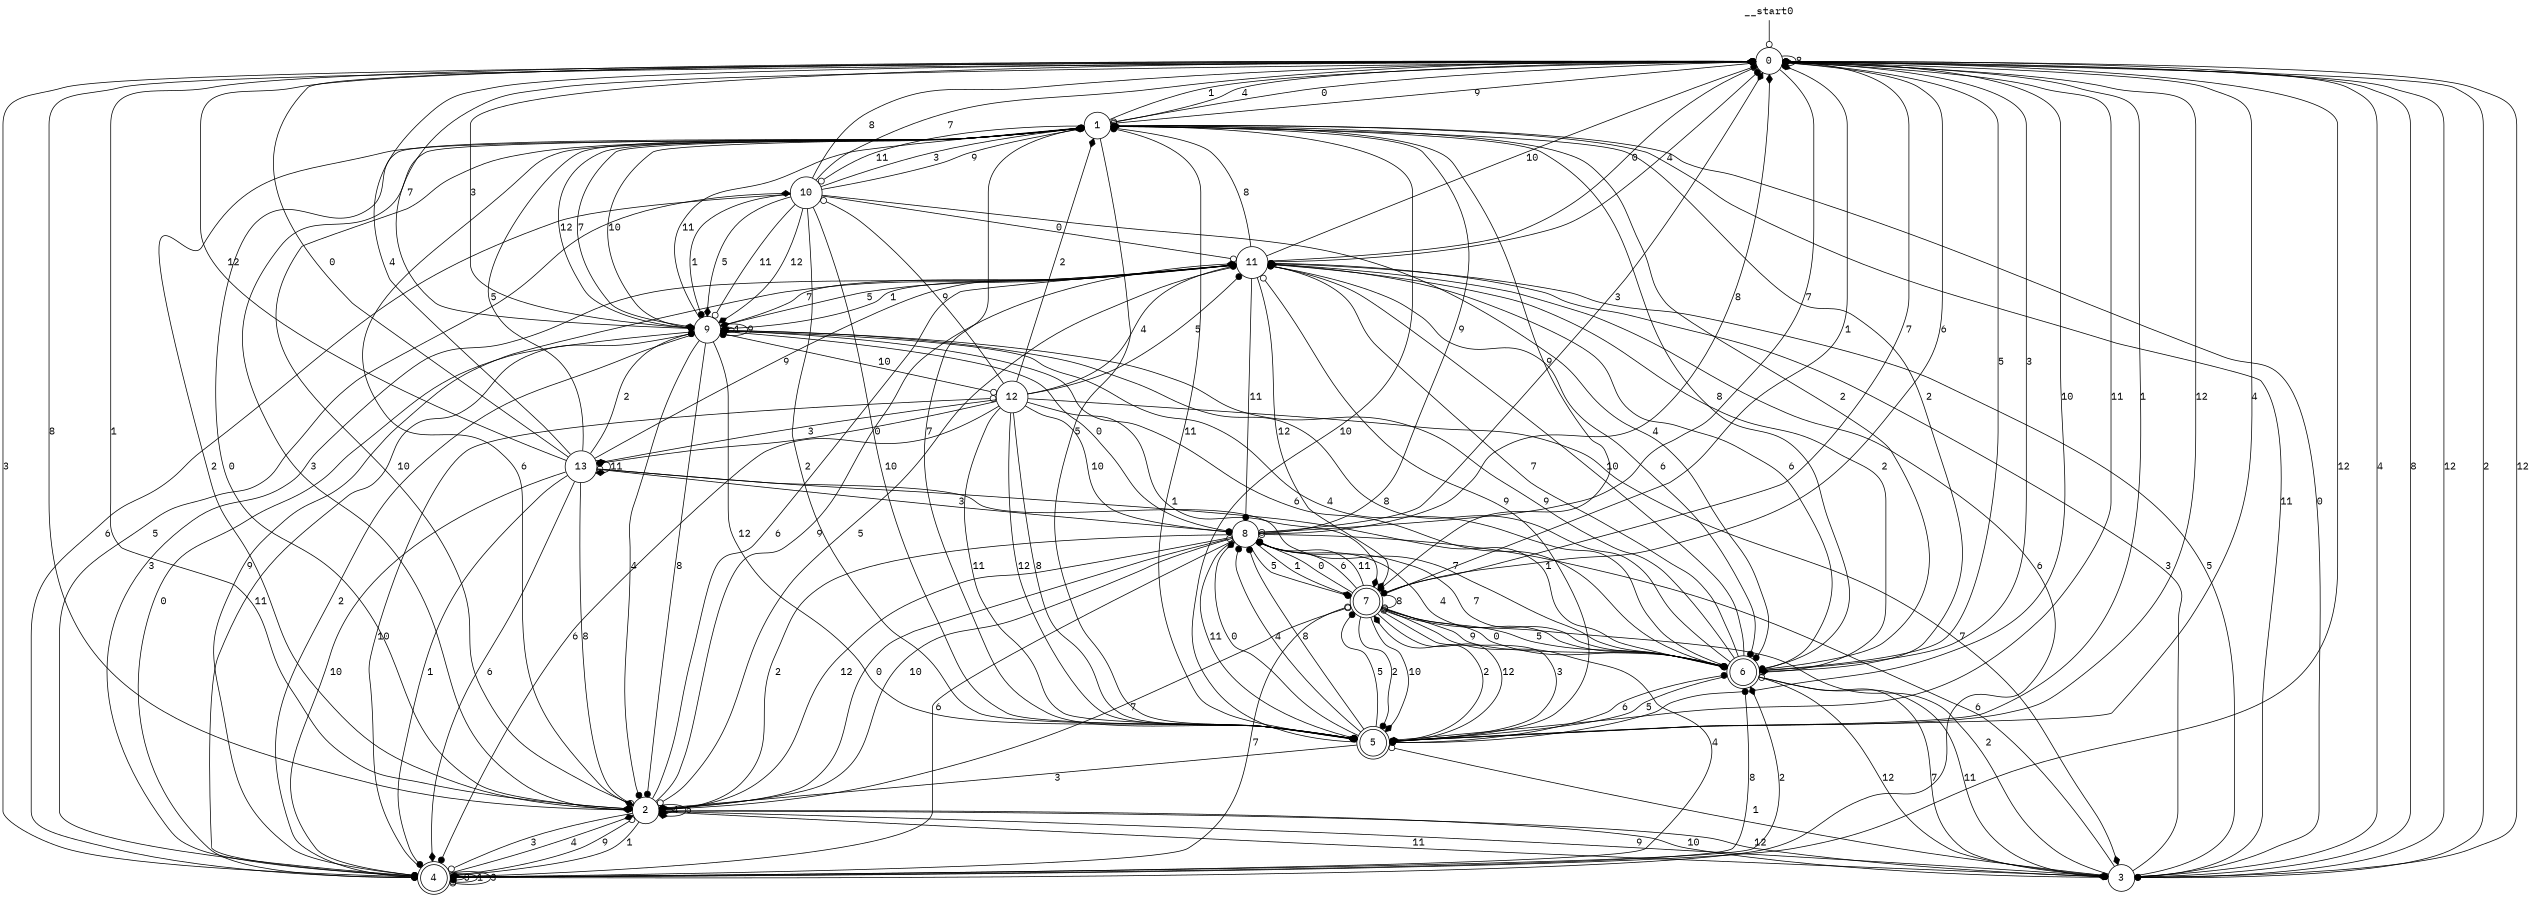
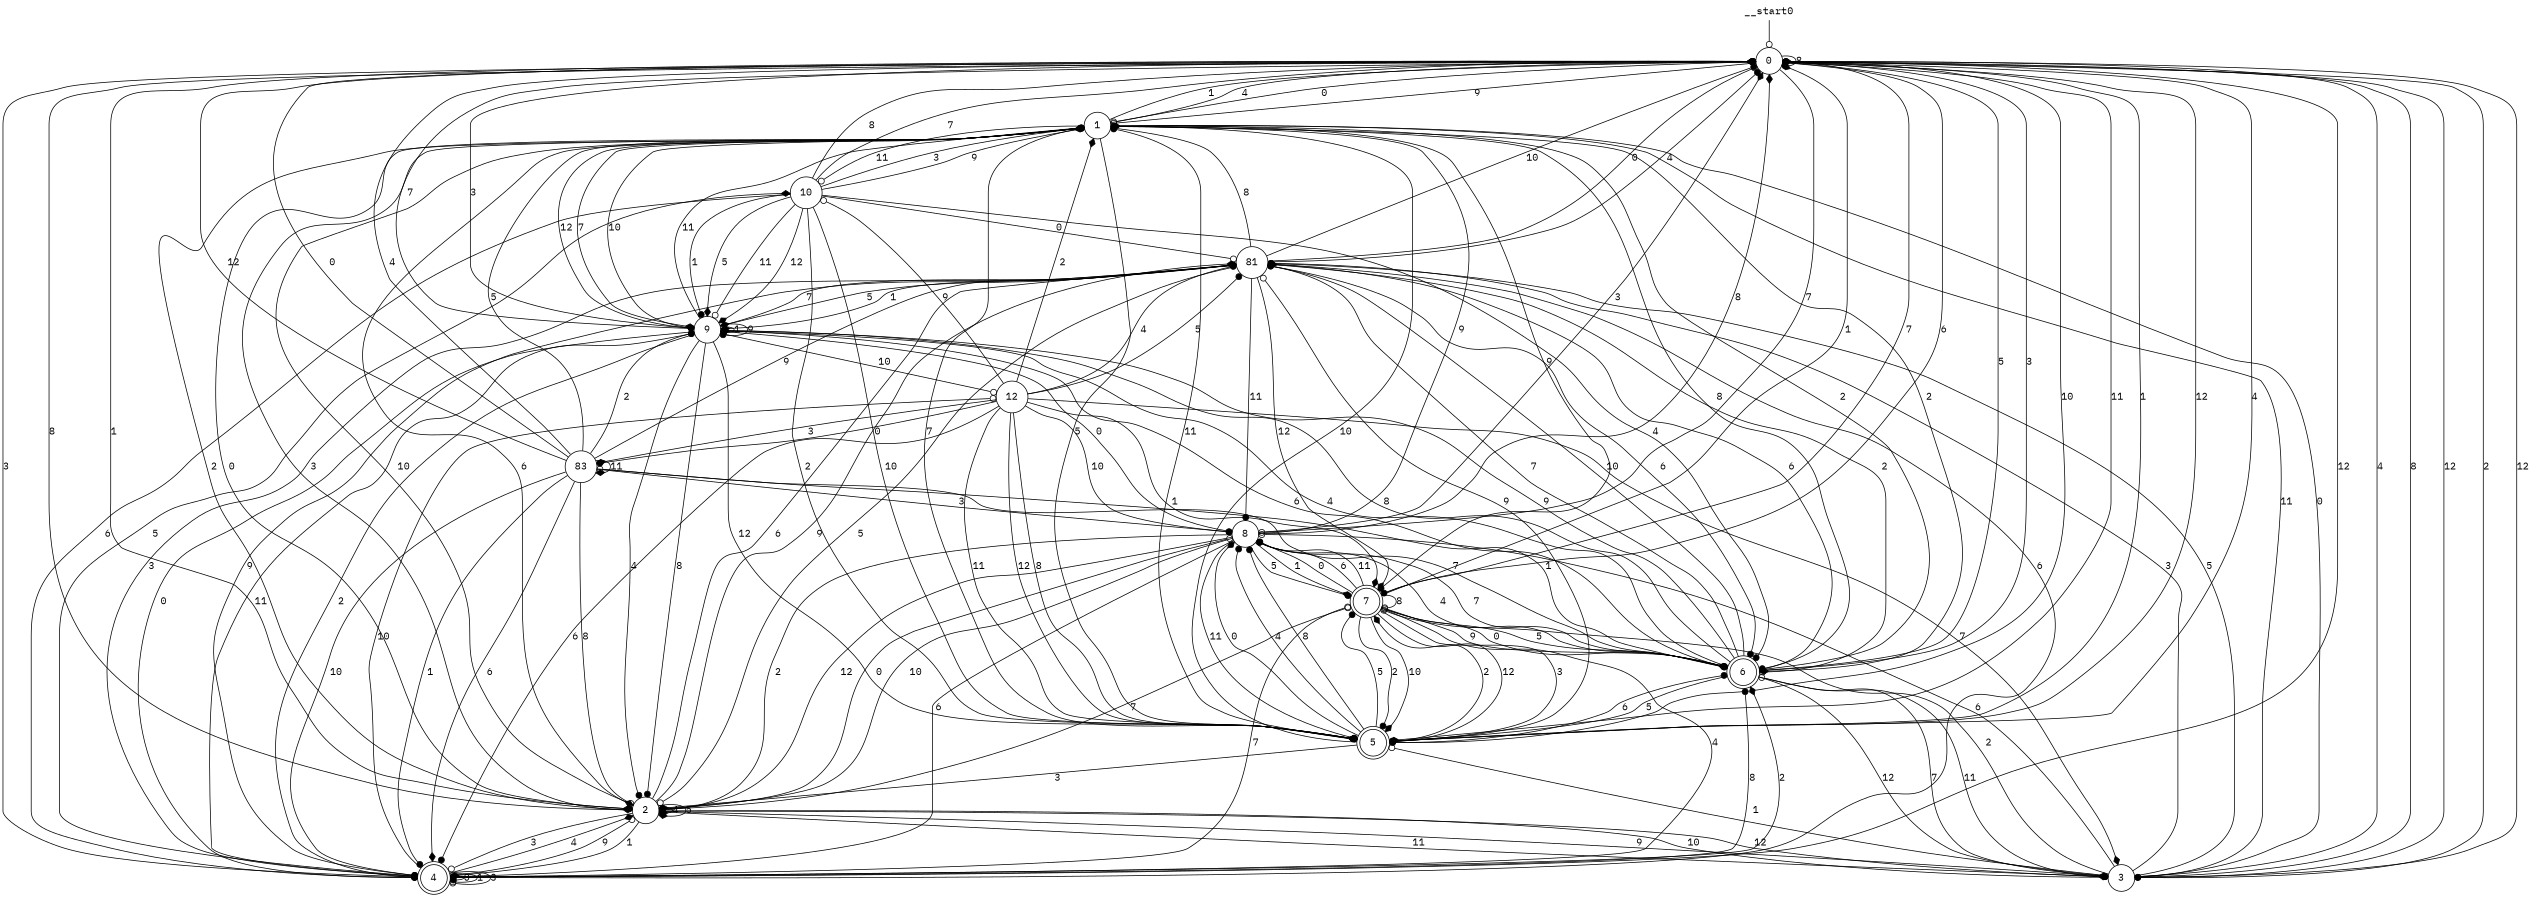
(1252, 263) -> (1252, 263)
(581, 467) -> (581, 467)
